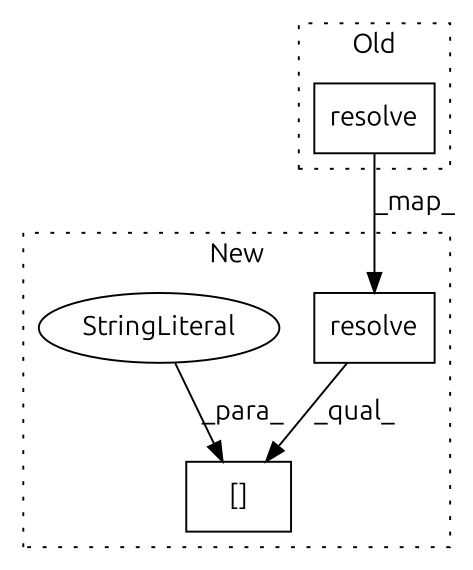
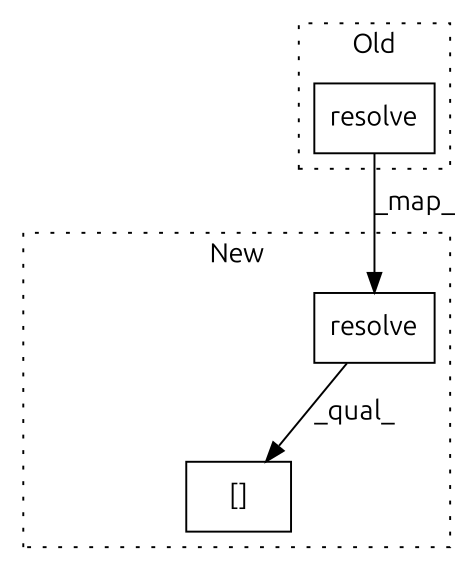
(159, 328) -> none
